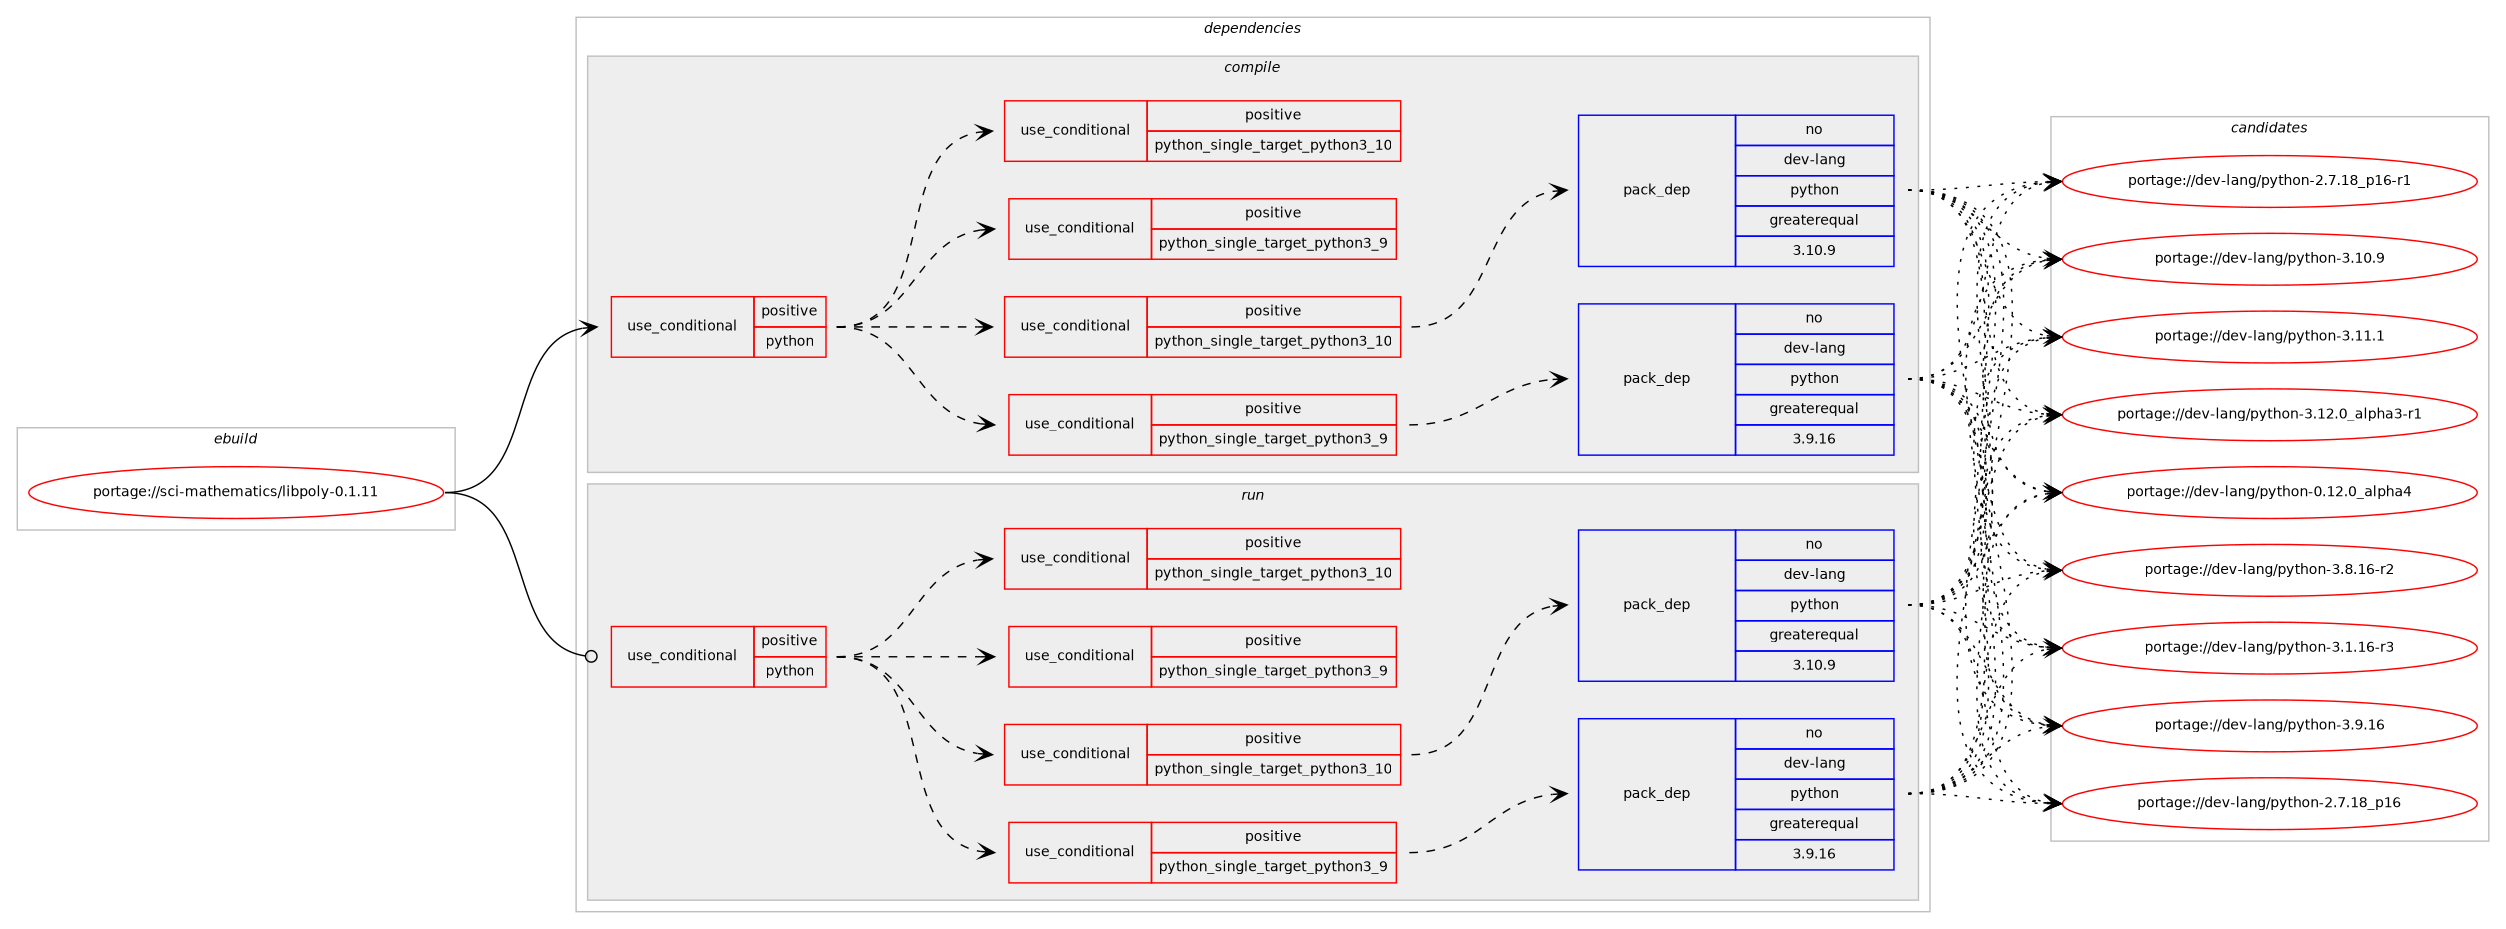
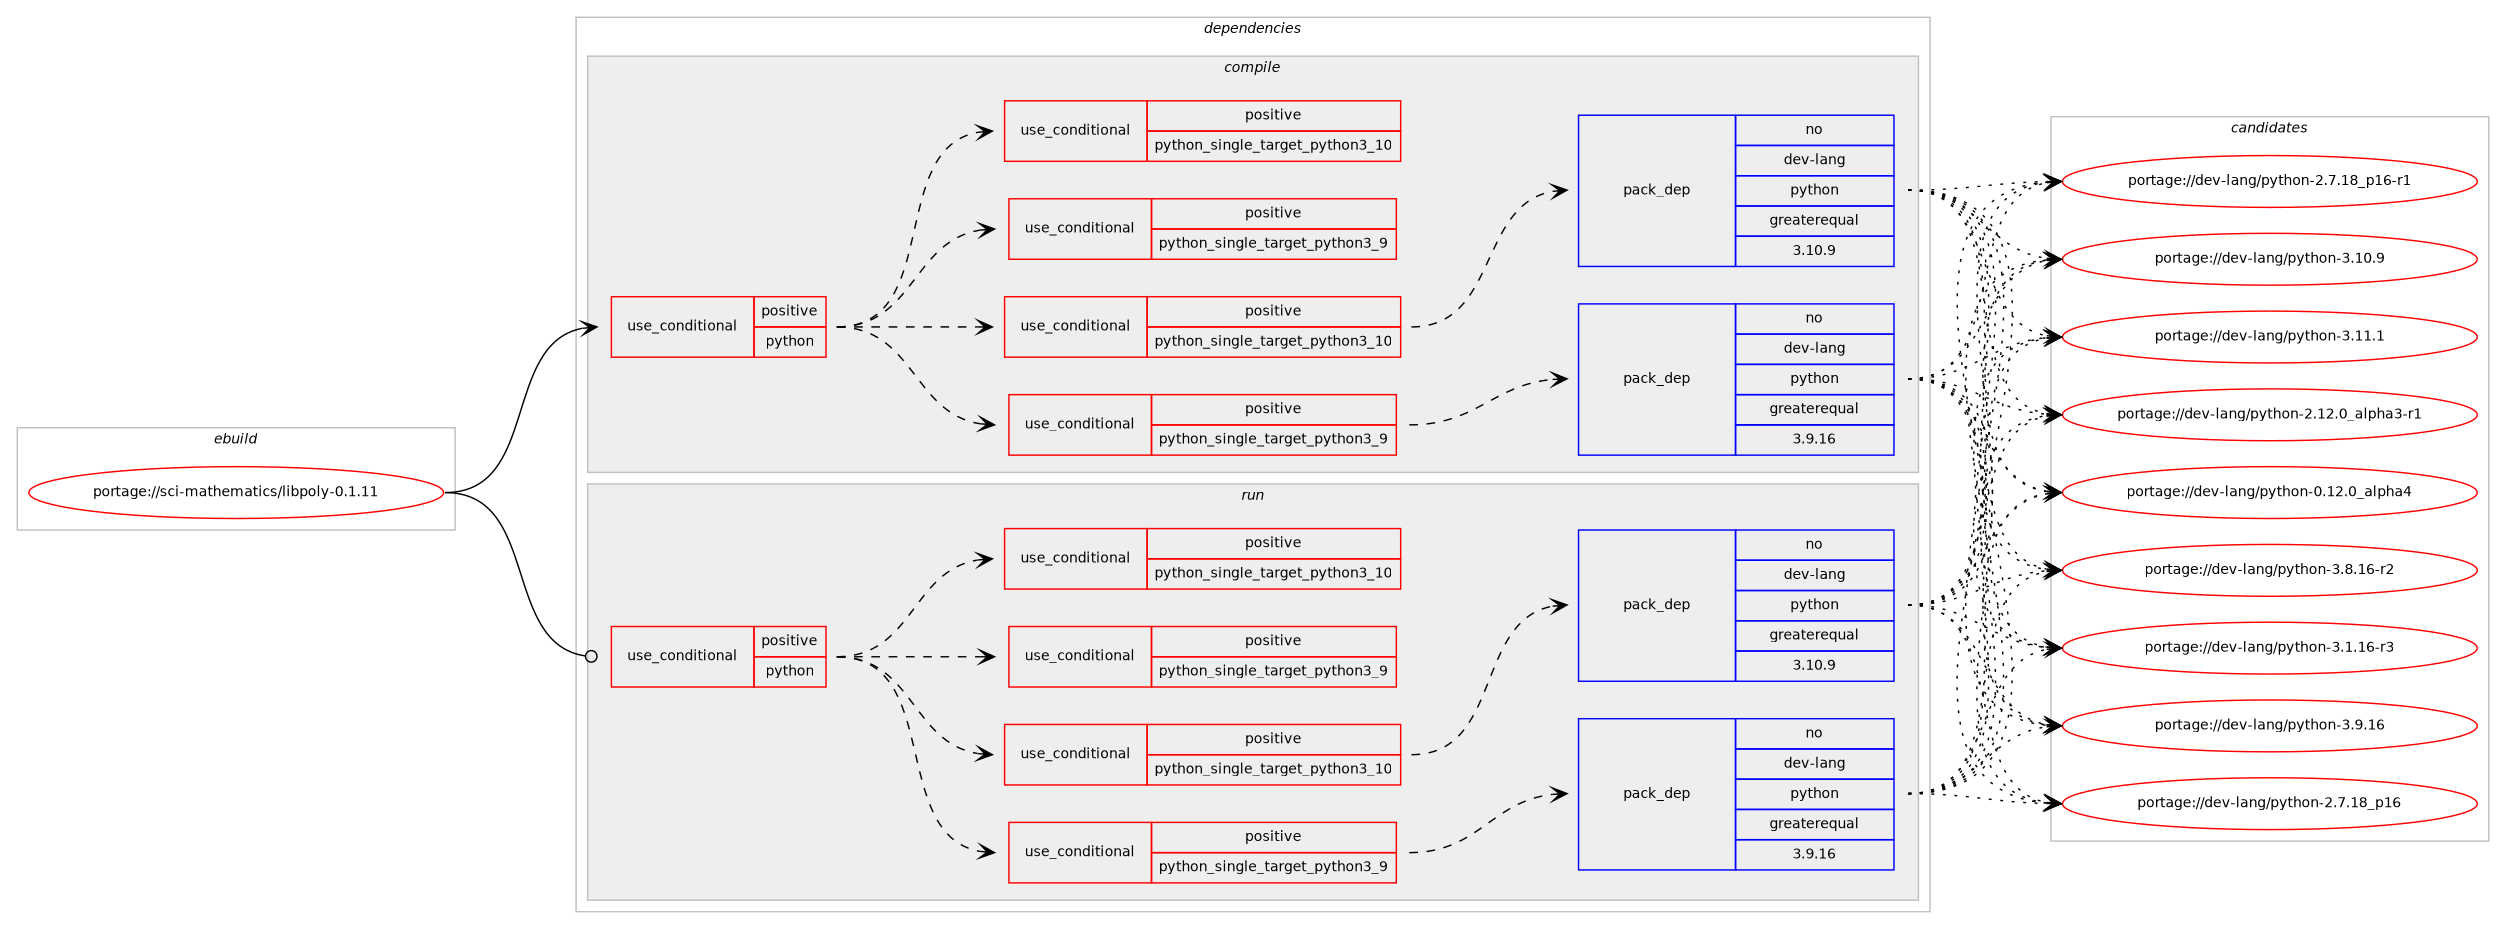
(2270, 415) -> (2270, 415)
